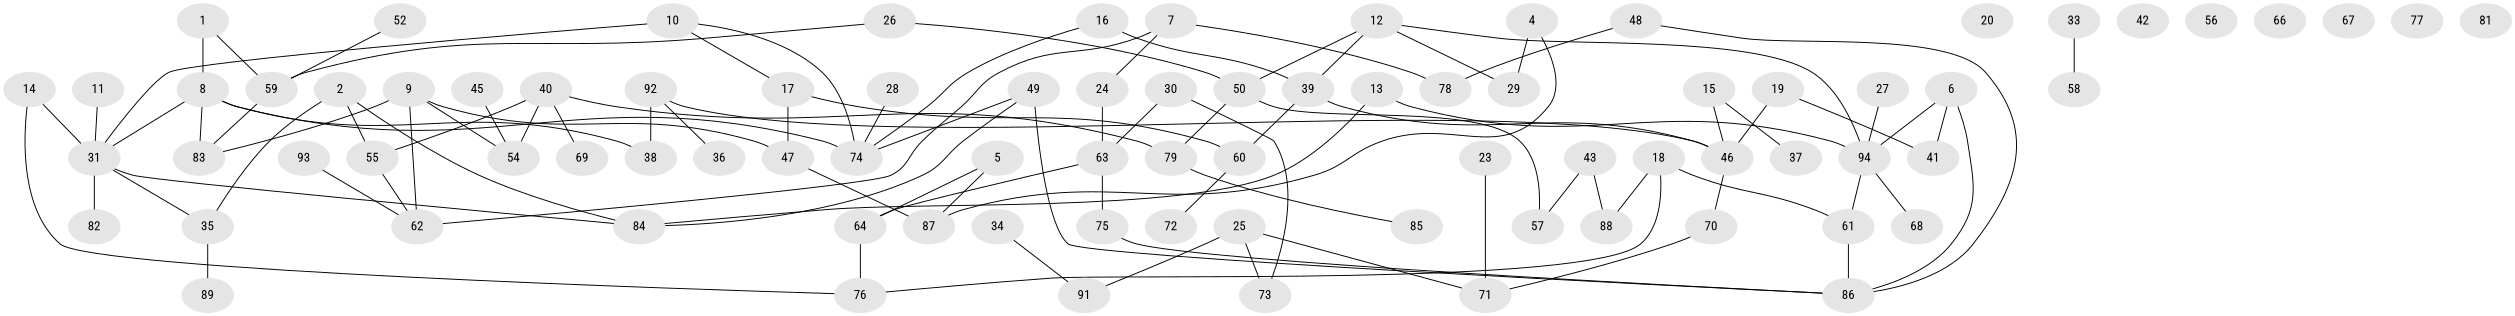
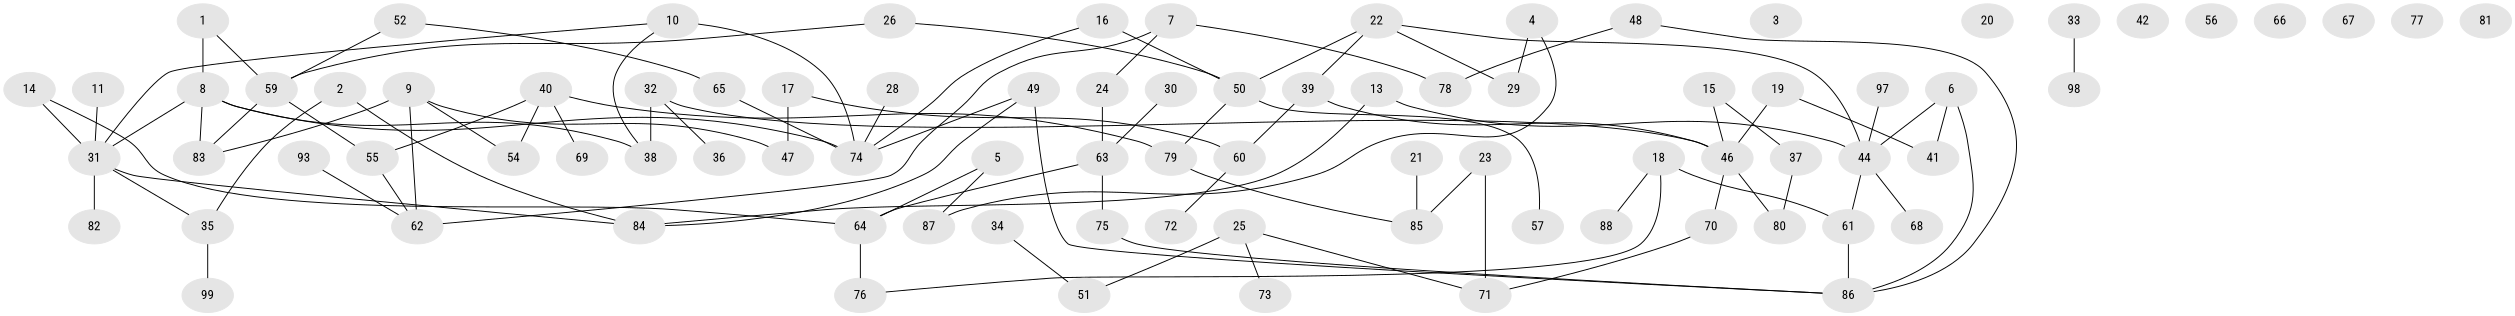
(1377, 21) -> (1377, 21)
none -> (1776, 21)
(730, 55) -> (614, 83)
(1205, 55) -> (1171, 55)
(477, 90) -> none
(651, 90) -> (651, 90)
none -> (719, 90)
(1883, 90) -> (1883, 90)
(2074, 90) -> (2074, 90)
(356, 124) -> (333, 131)
none -> (1417, 158)
(1590, 158) -> none
(1865, 158) -> (1865, 158)
(1283, 164) -> none
(856, 191) -> none
none -> (1451, 192)
none -> (1780, 227)
(373, 275) -> (511, 207)
(208, 295) -> (208, 295)
(1084, 295) -> (1084, 295)
